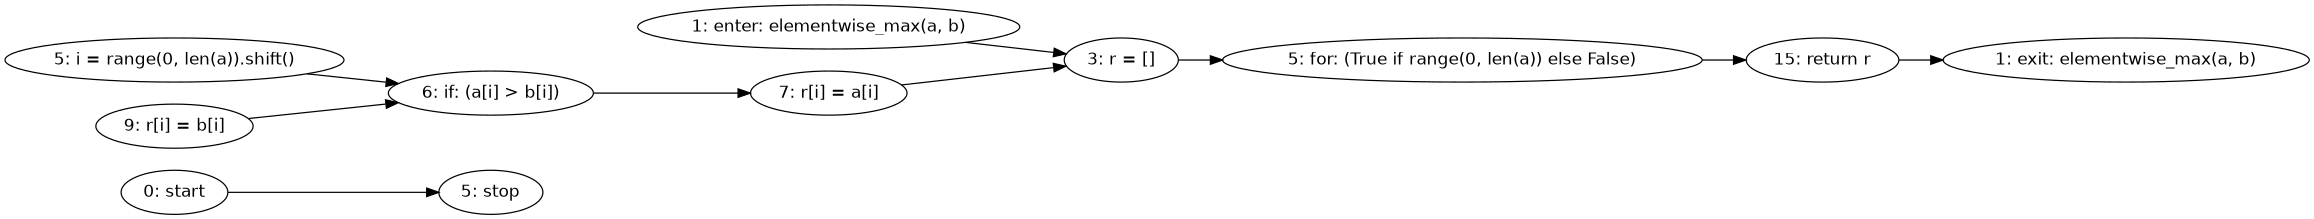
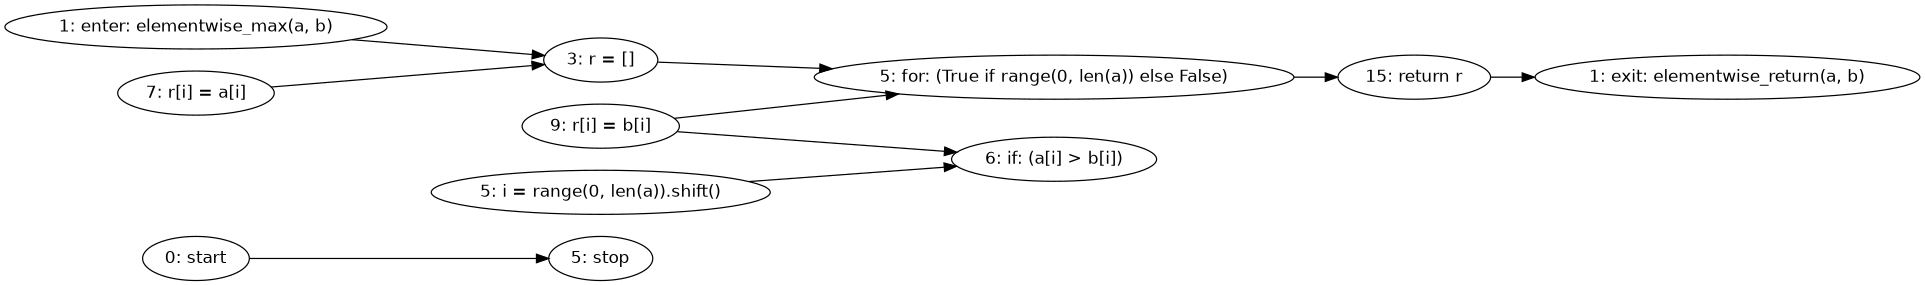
(2126, 60) -> (1727, 77)
(666, 93) -> none
none -> (780, 107)
